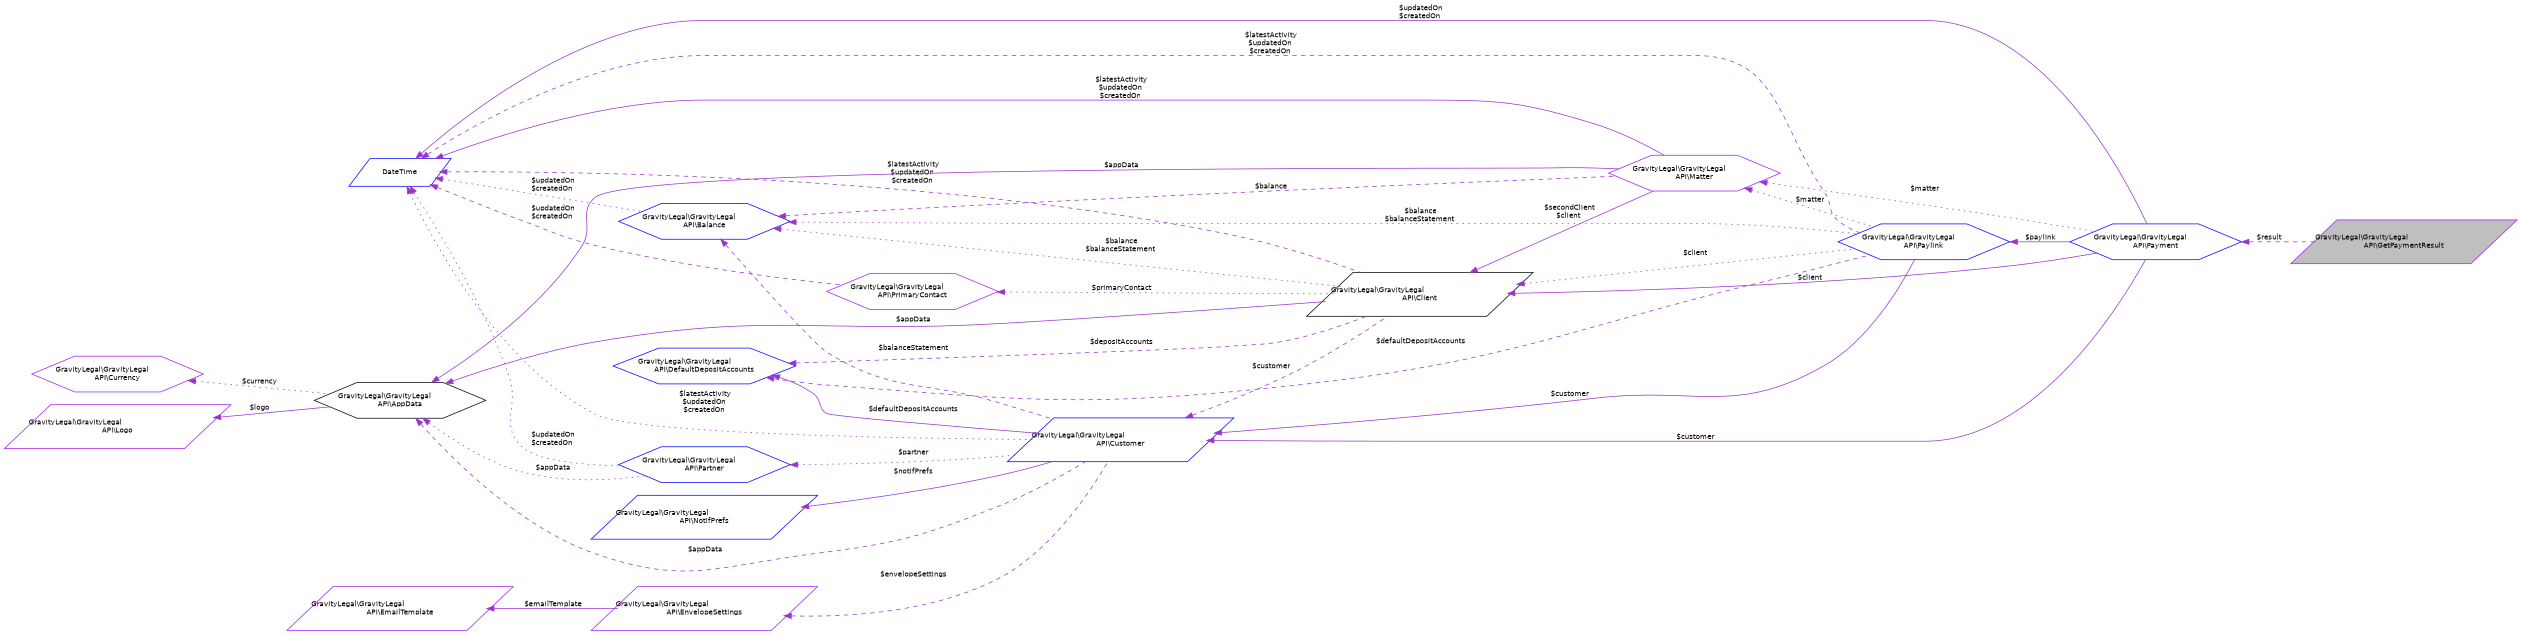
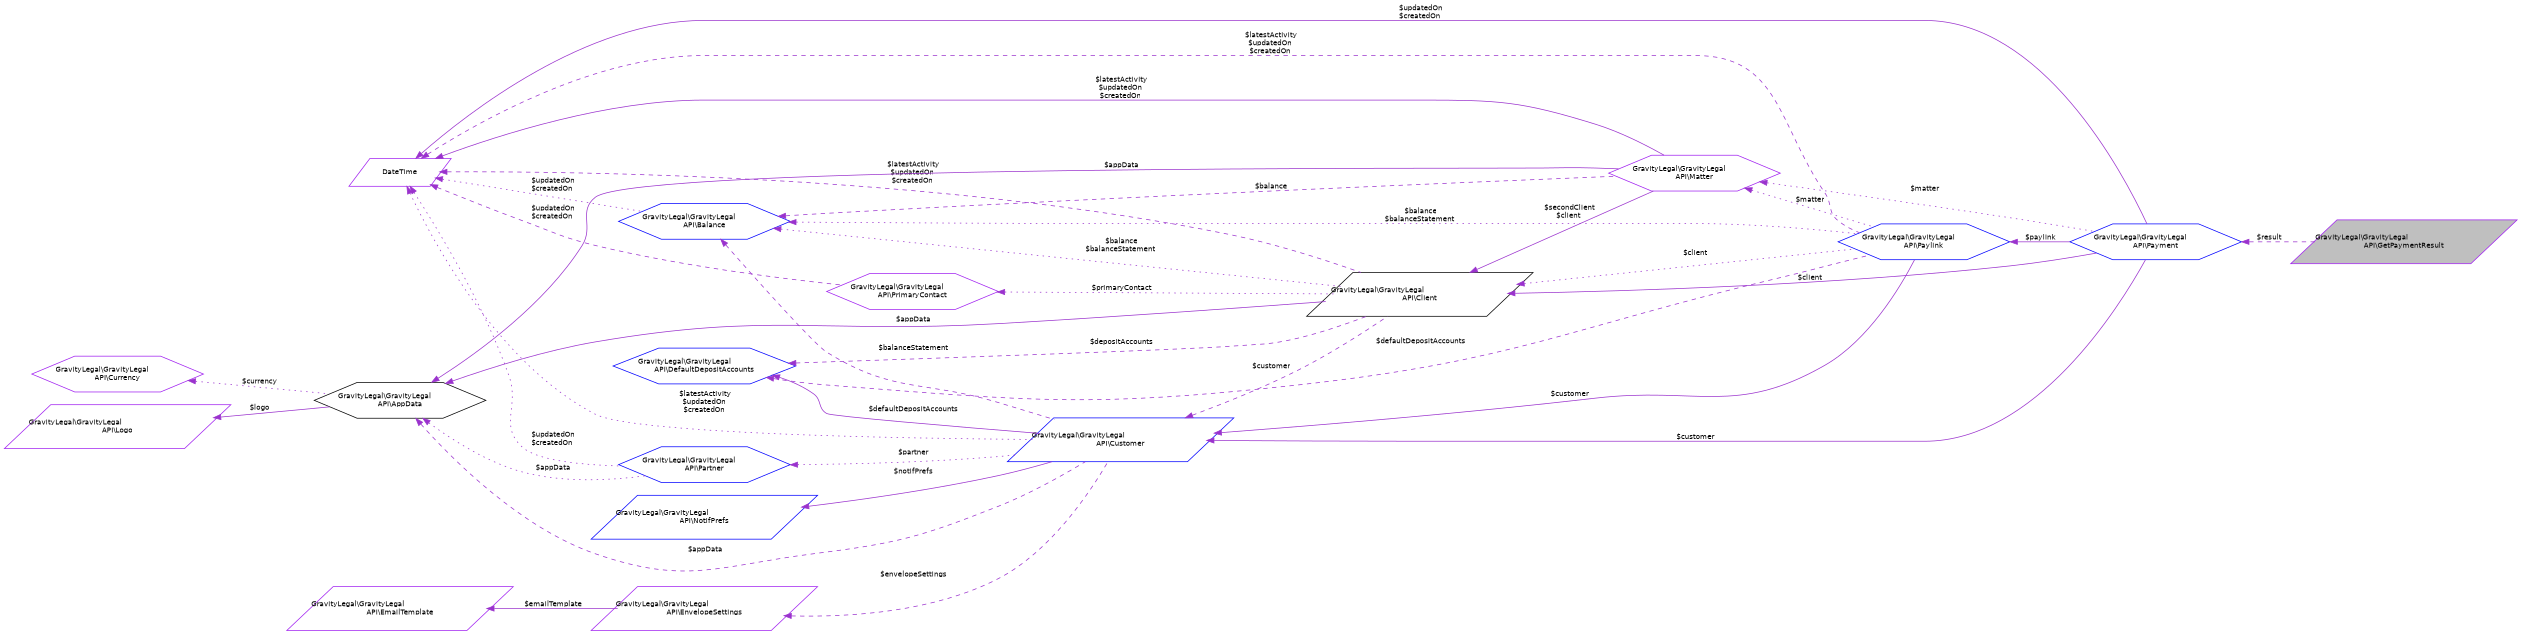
(400, 172) -> (400, 172)
